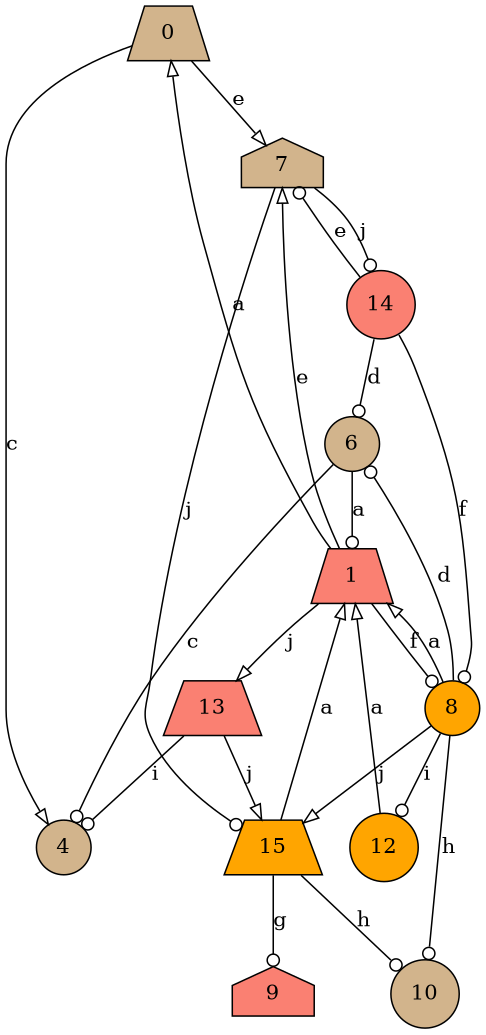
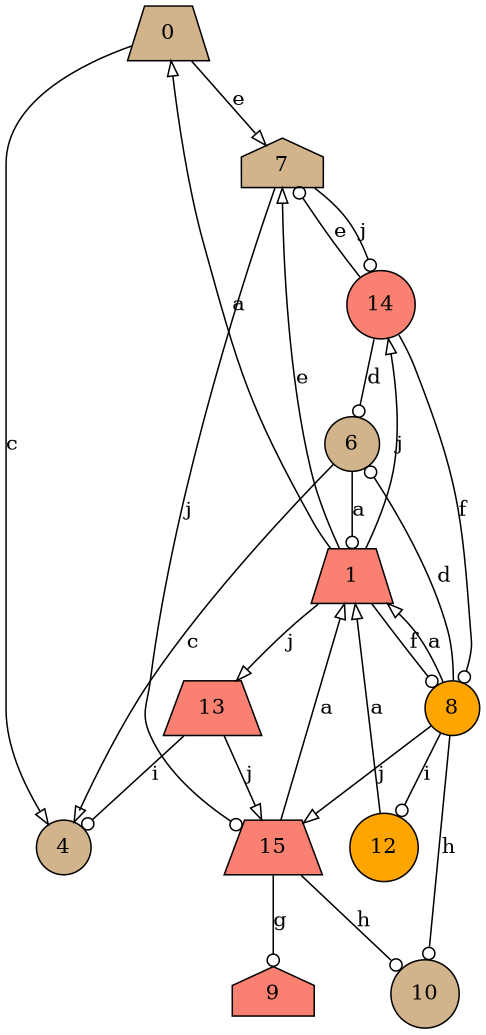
none -> (396, 454)
(190, 626) -> (190, 626)
(273, 847) -> (273, 847)
